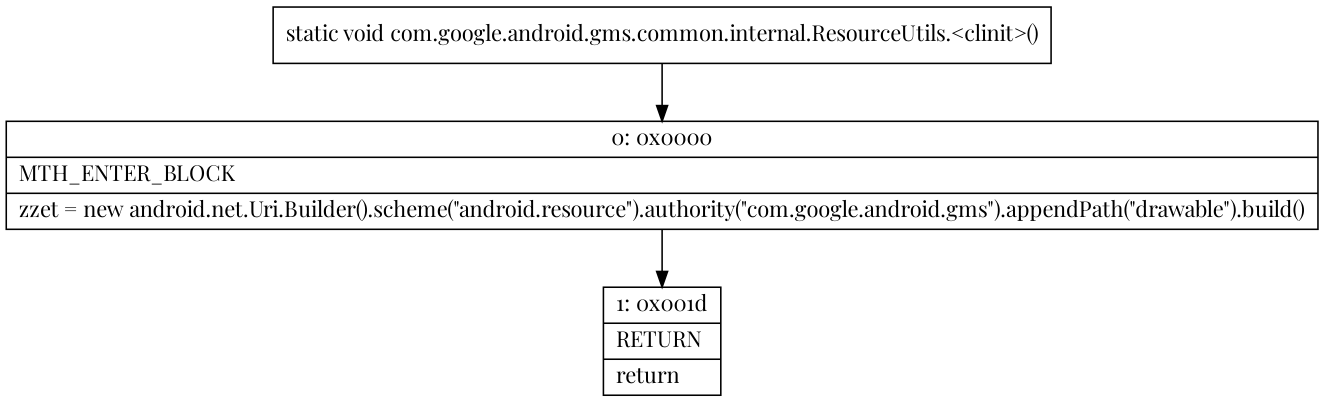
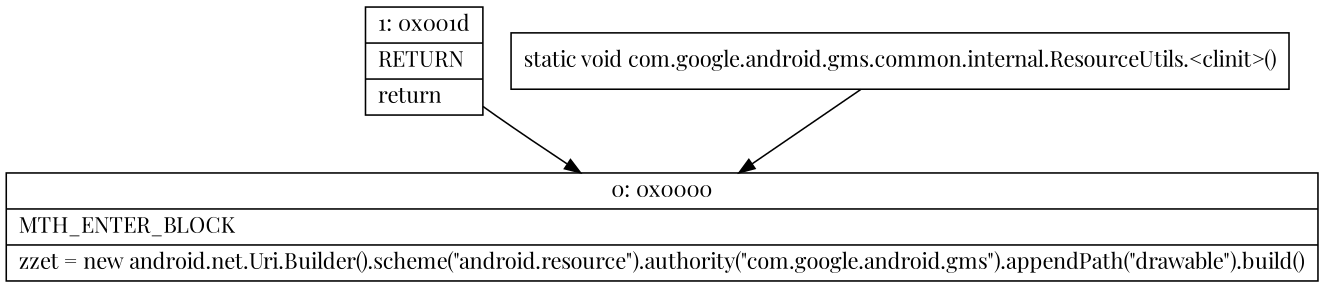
(662, 250) -> (525, 135)
